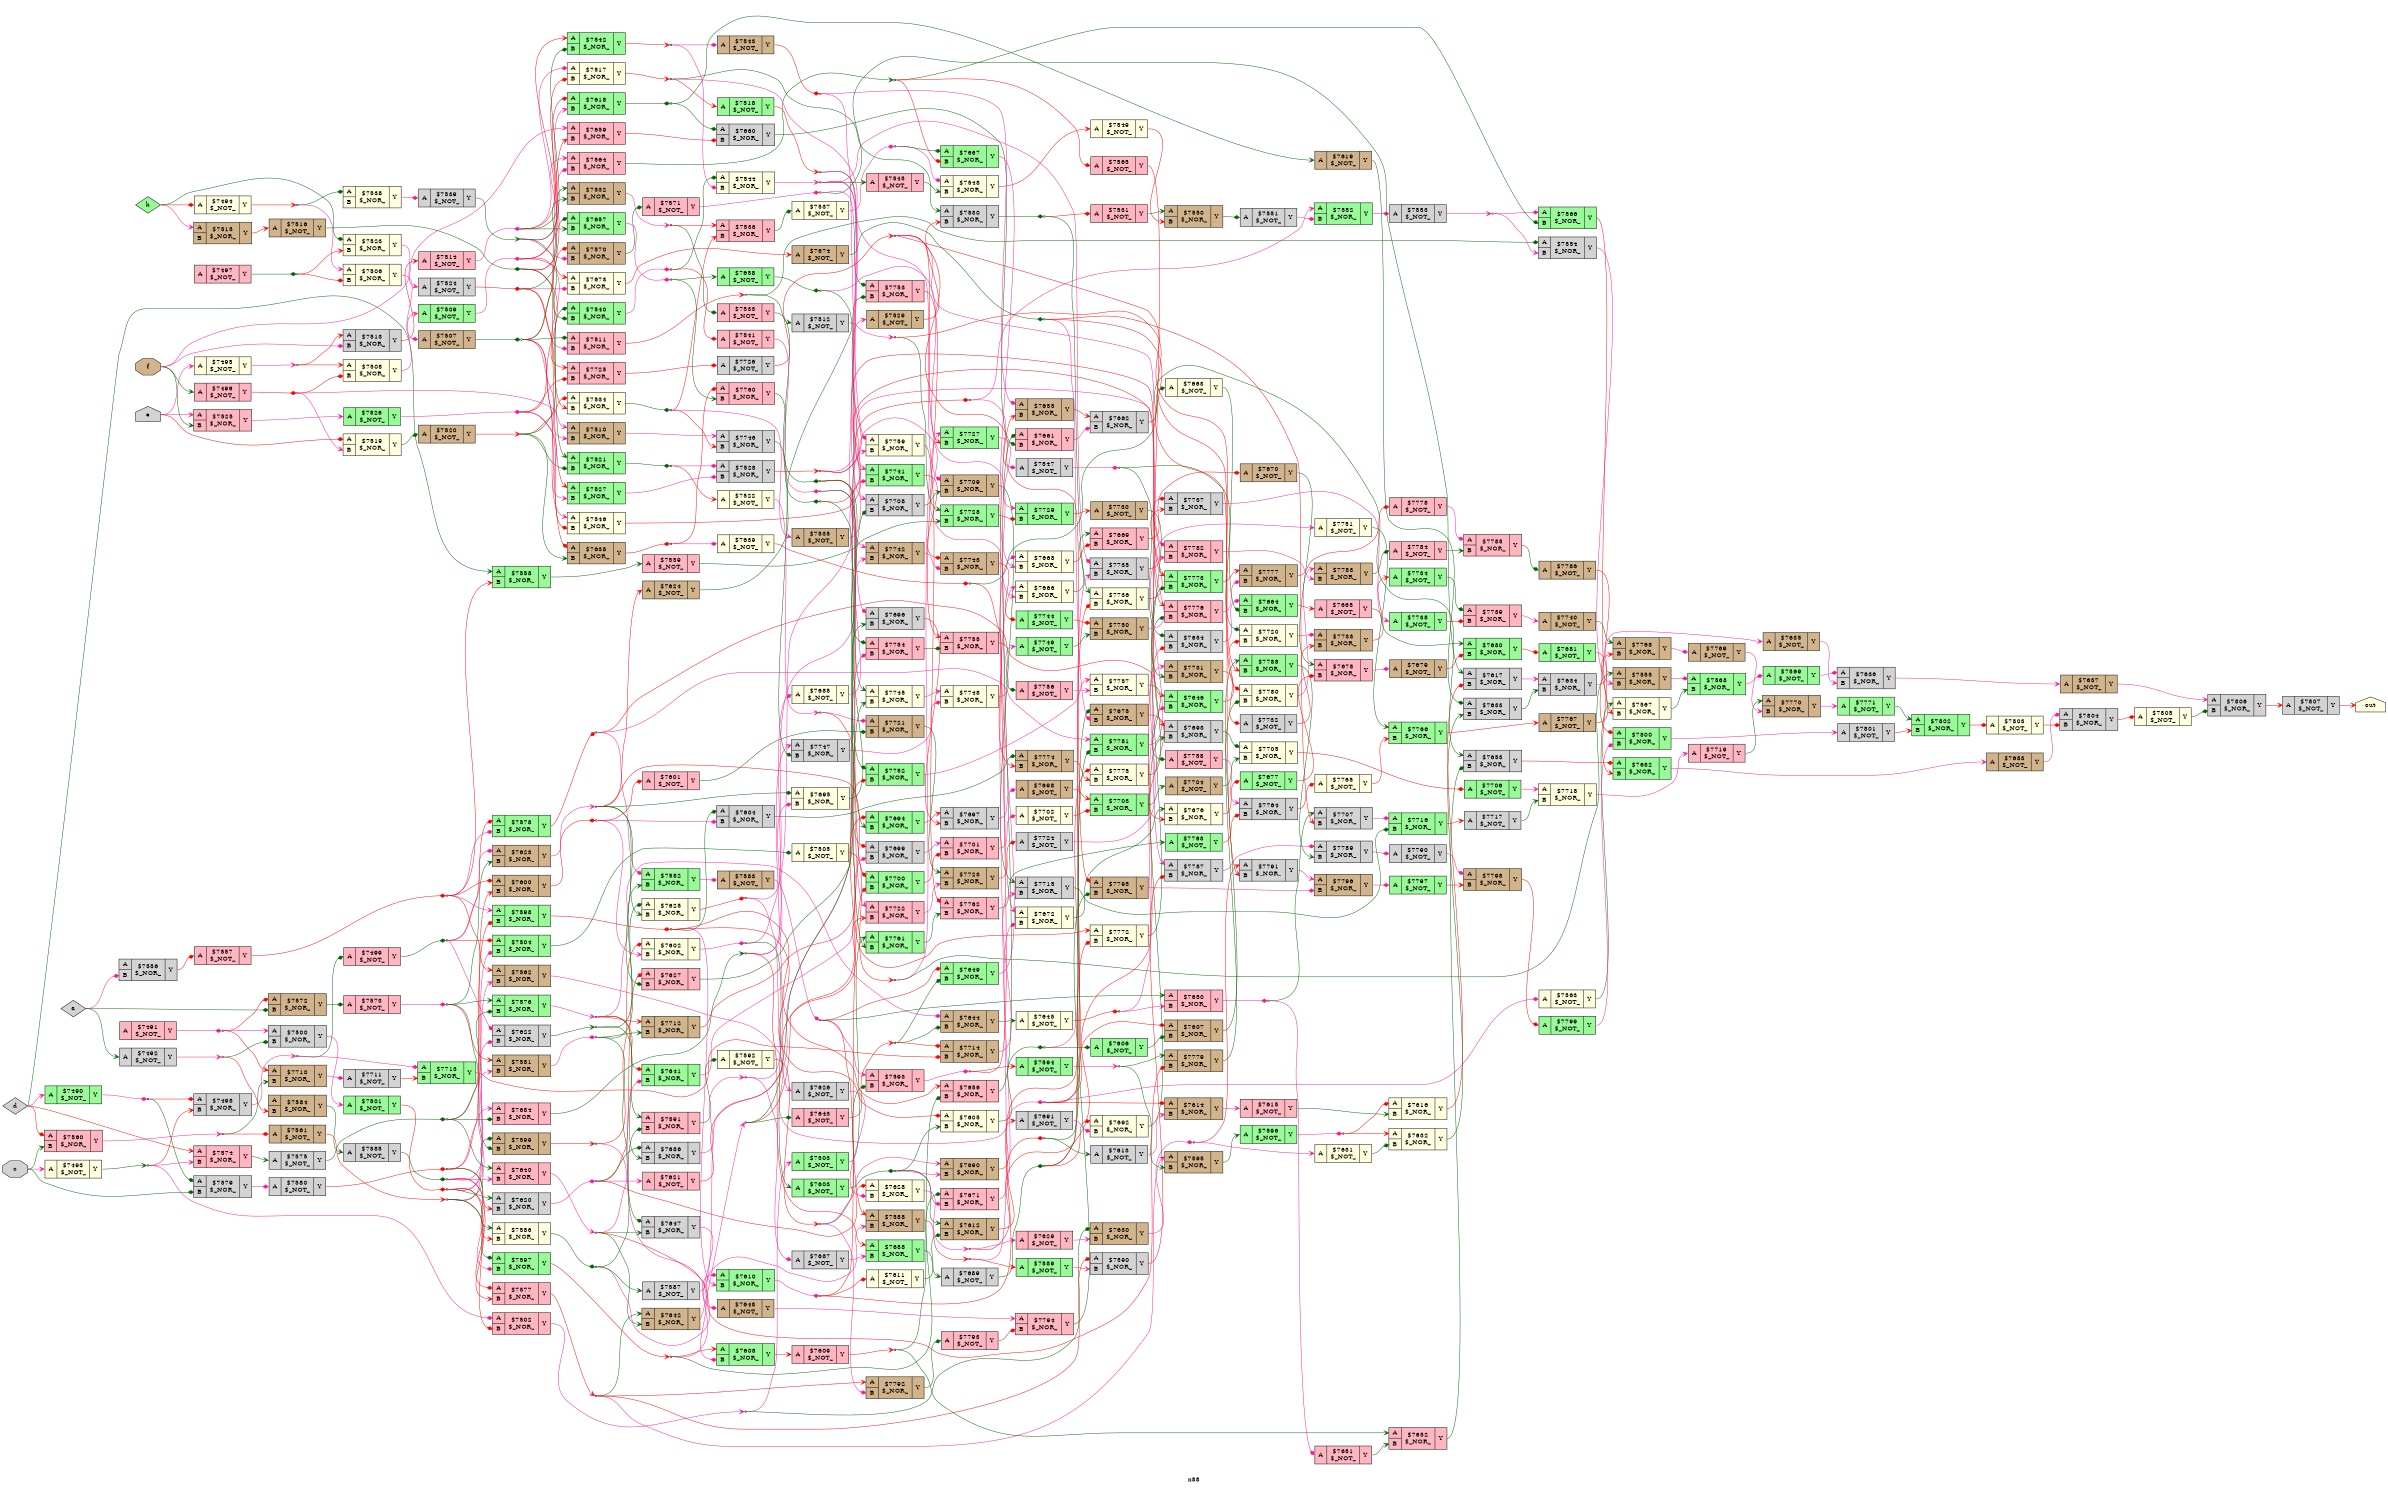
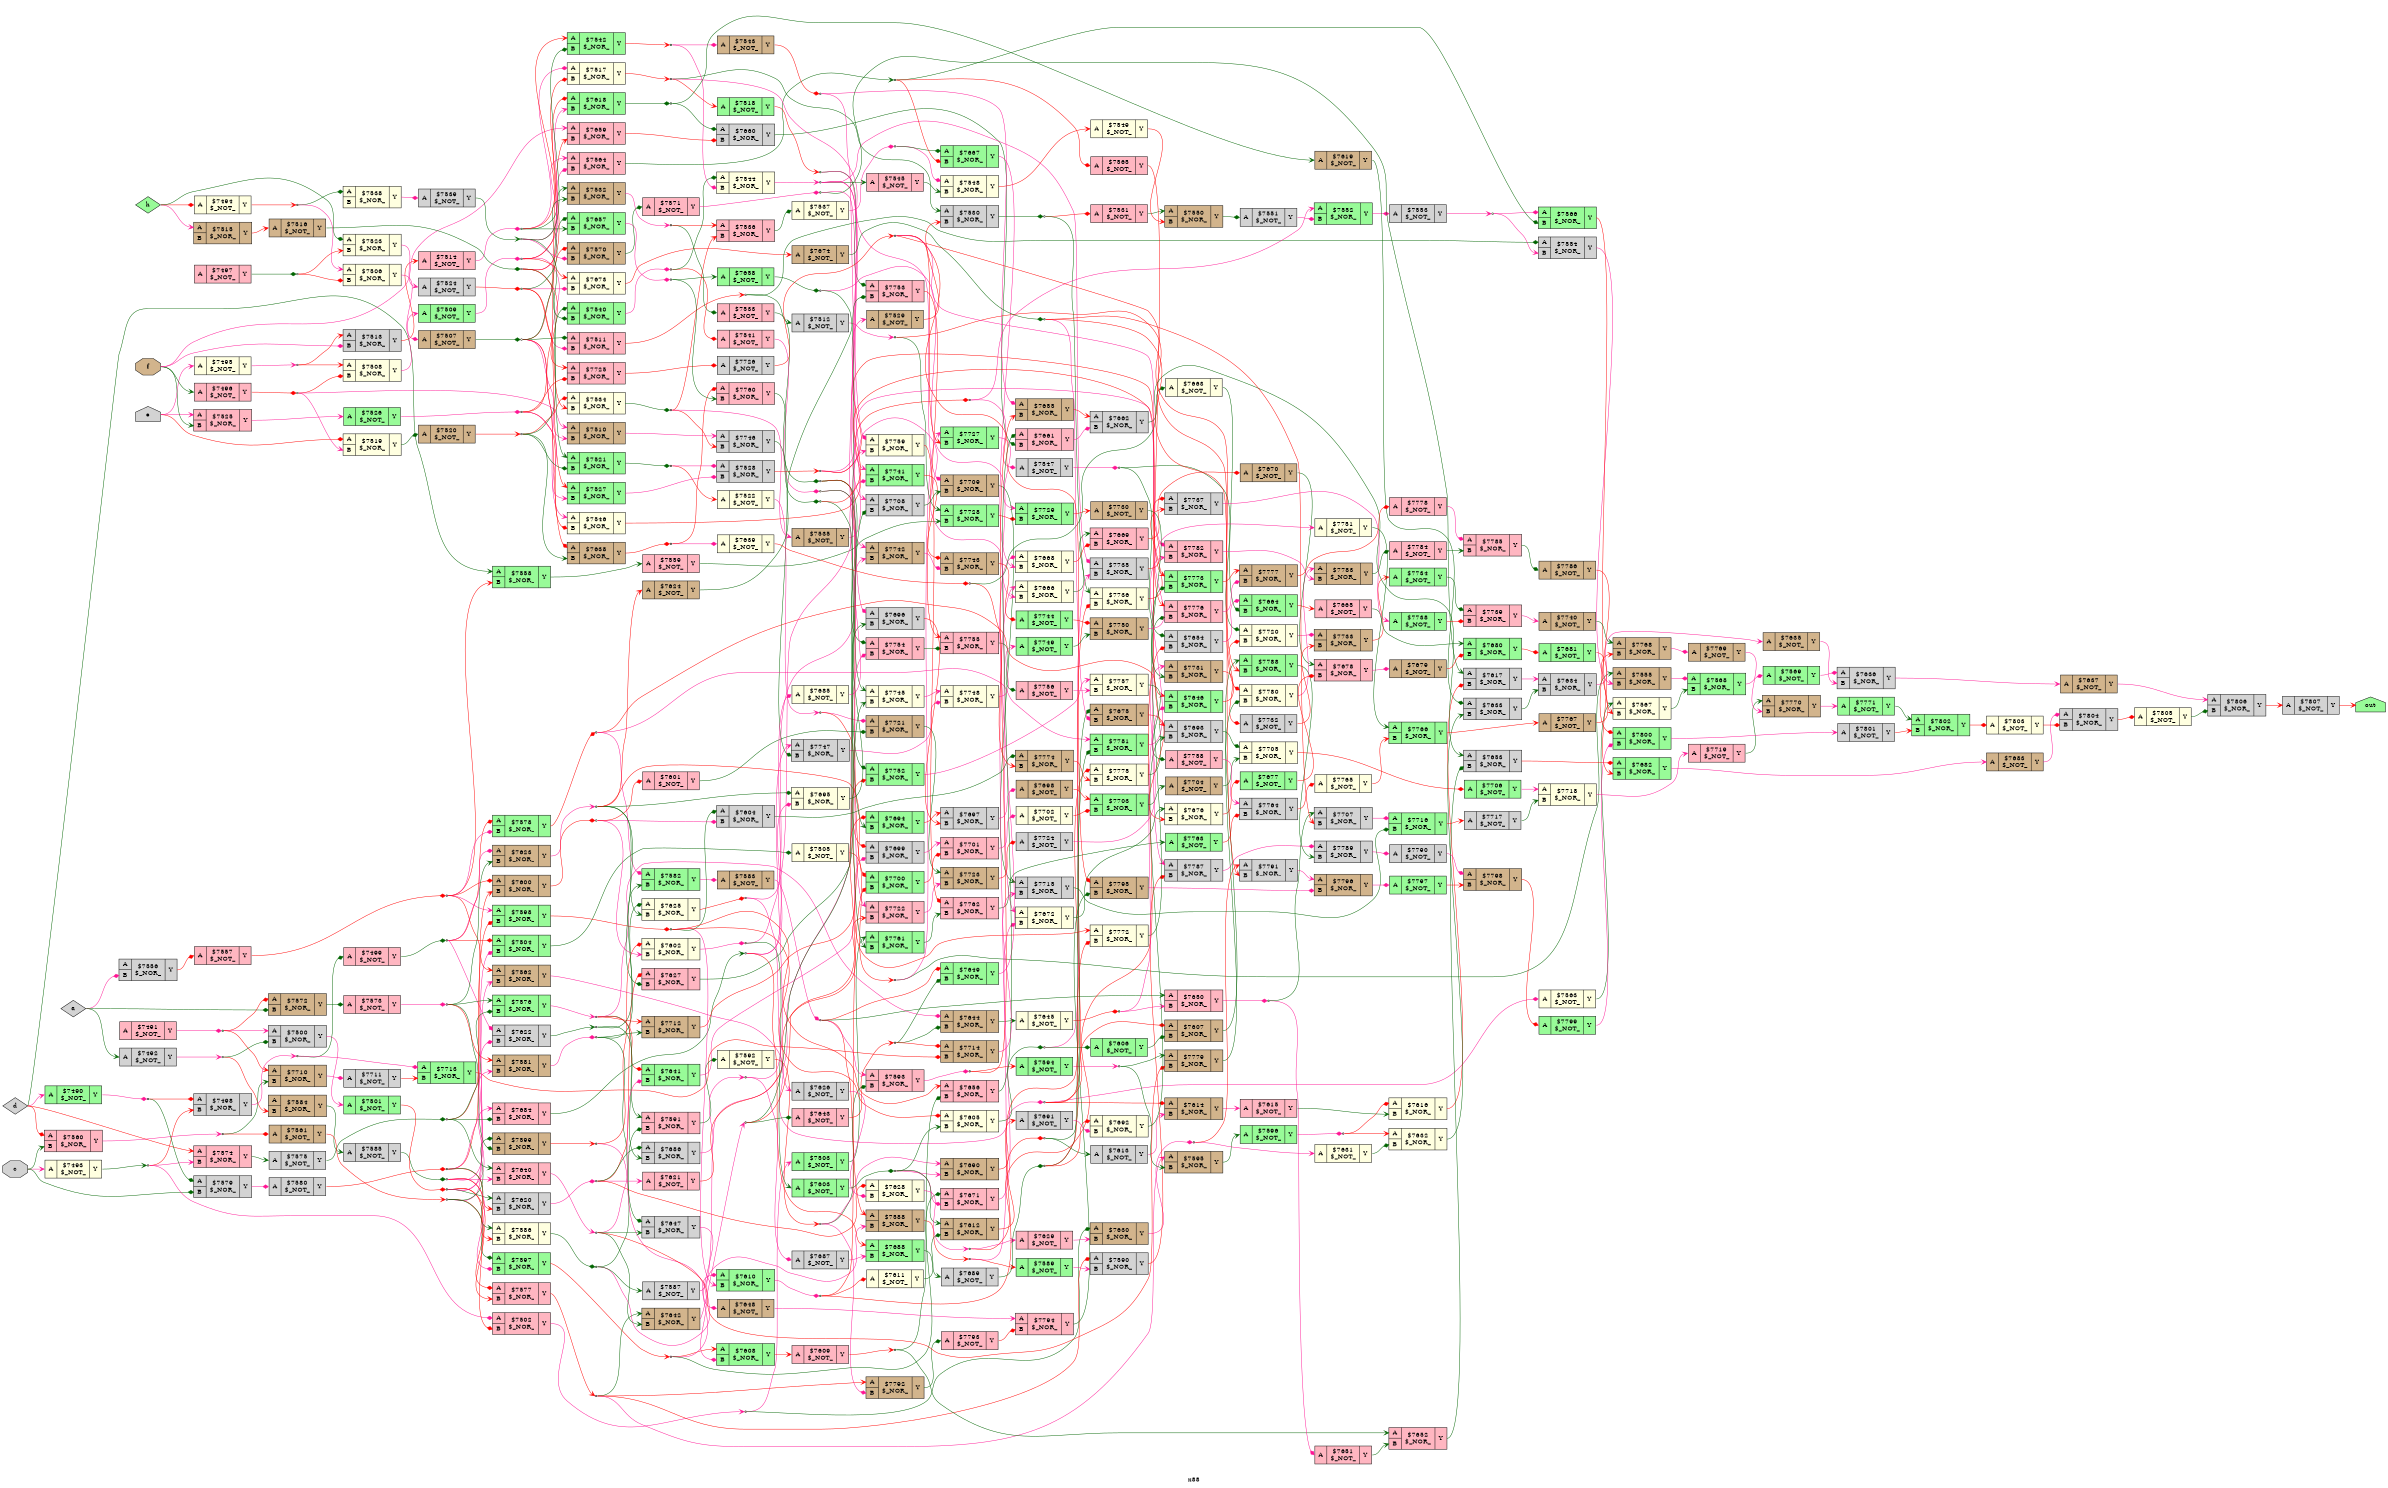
(2371, 705) -> (2371, 705)
